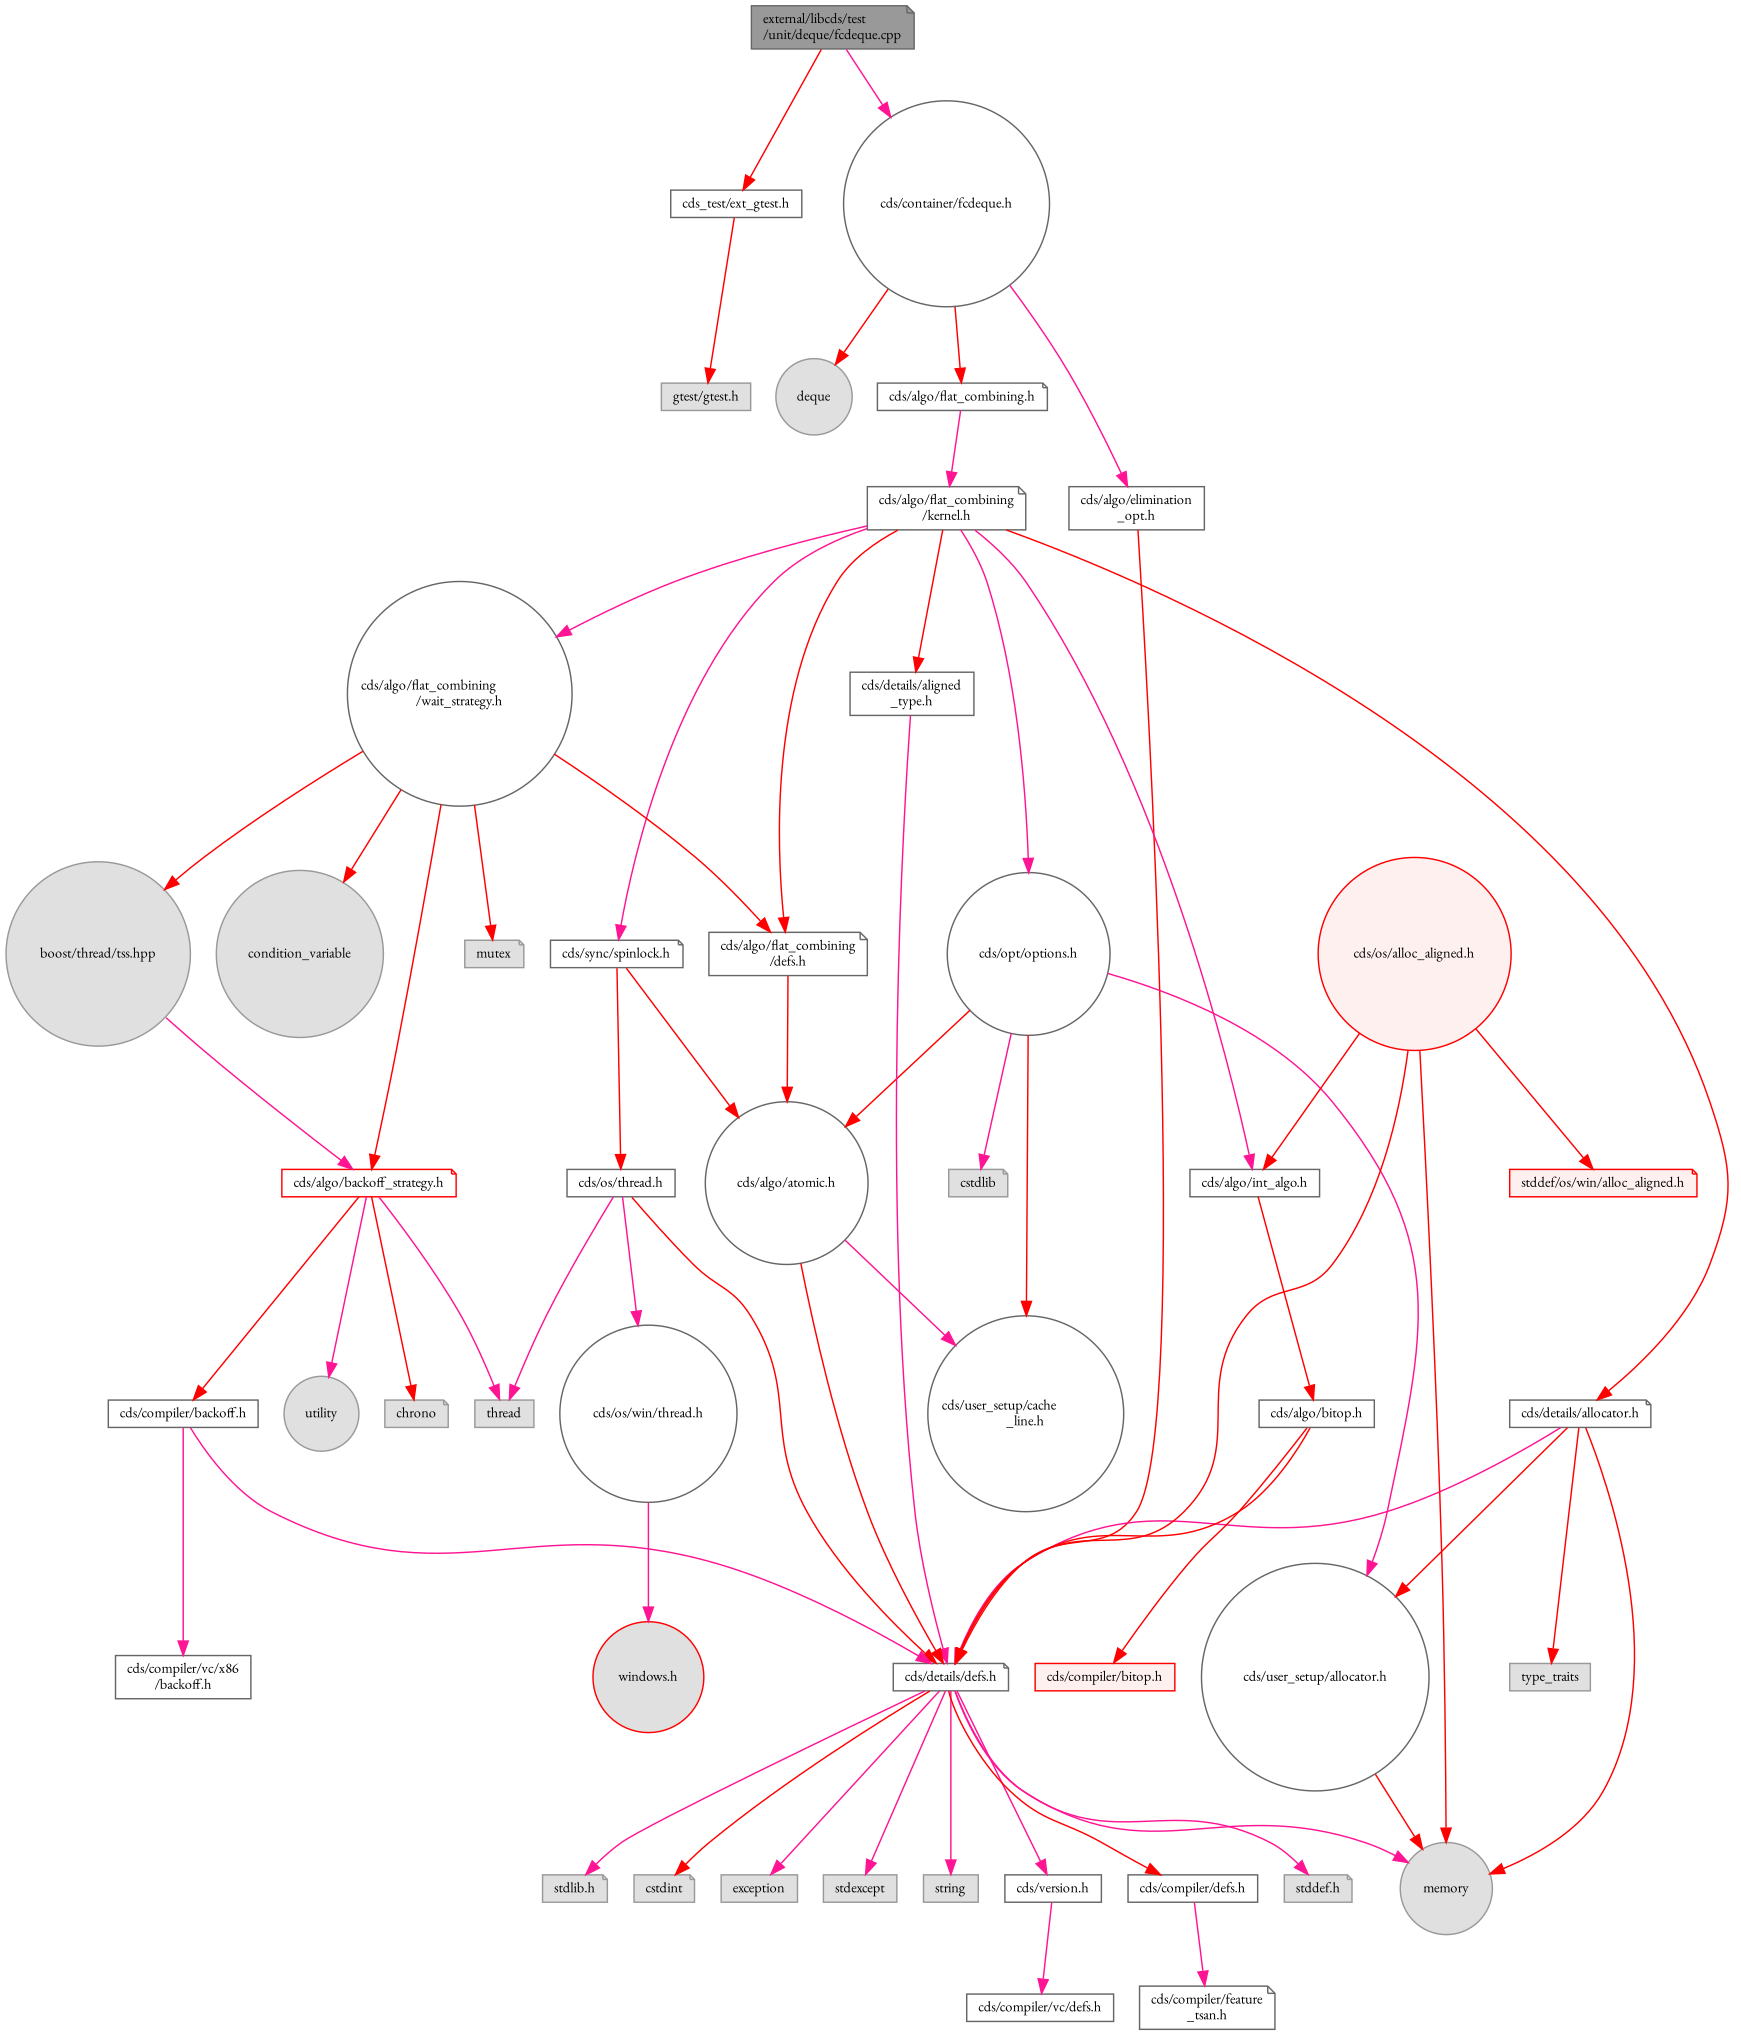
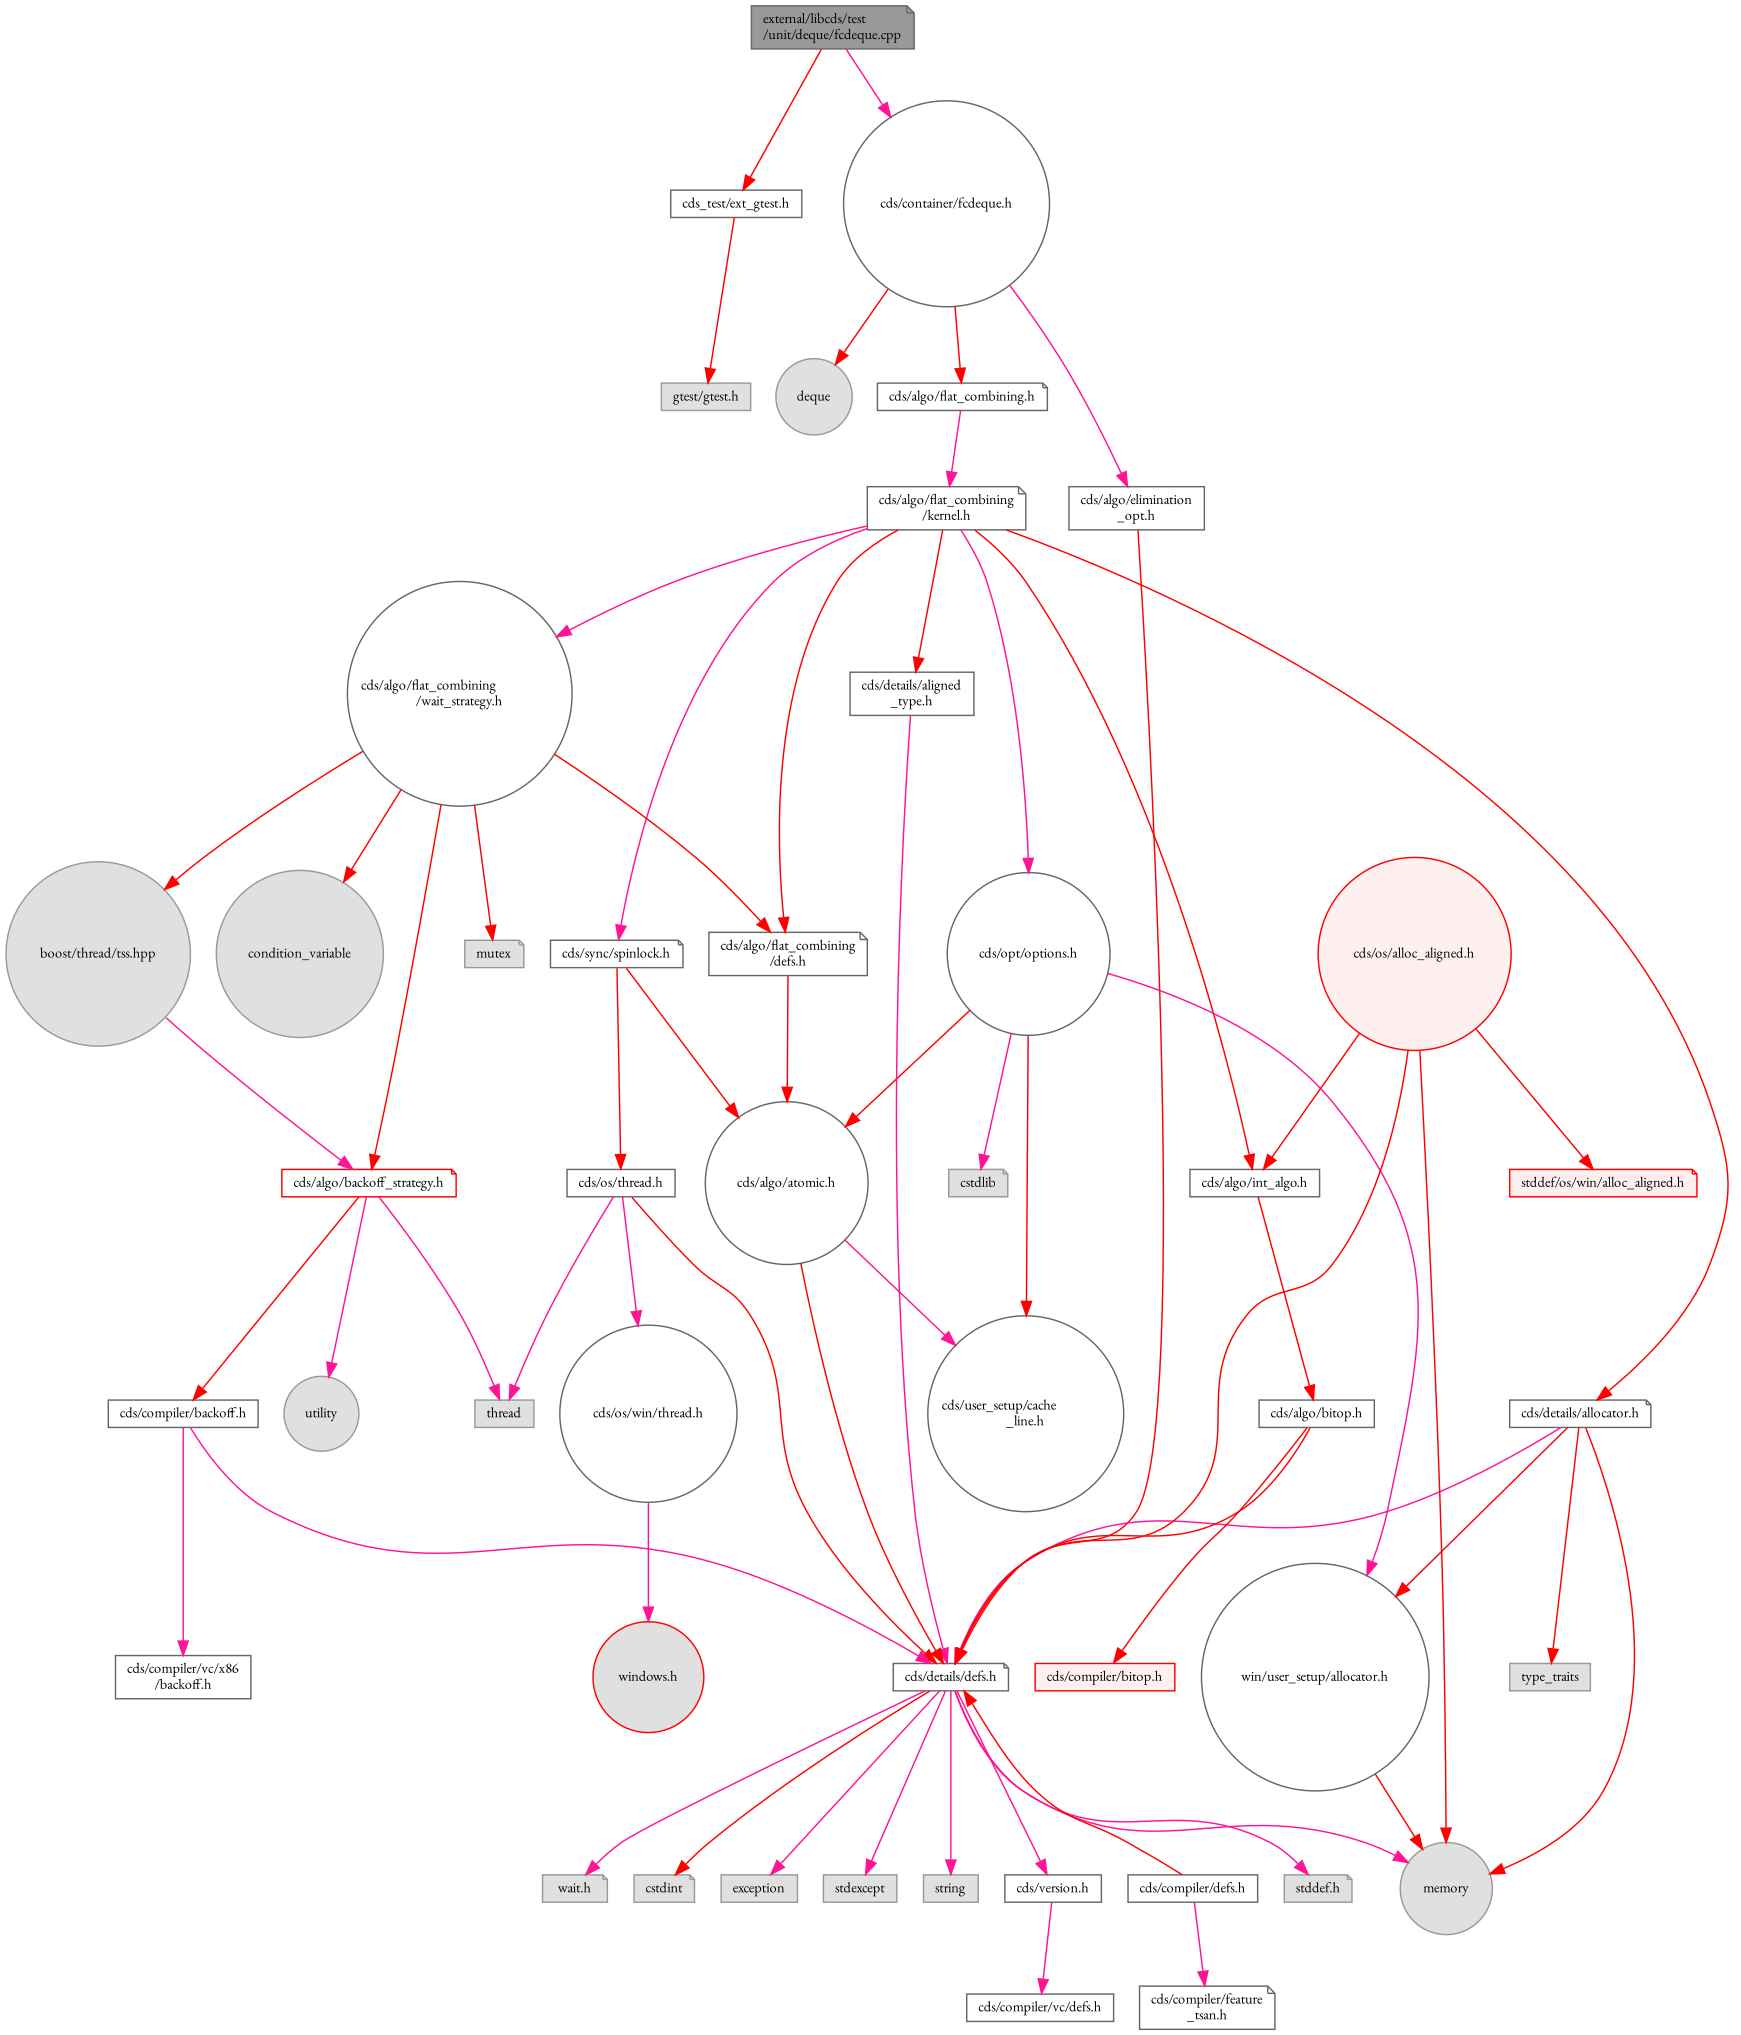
(1143, 808) -> (1143, 808)
(417, 1414) -> none
(1315, 1677) -> (1315, 1677)
(1025, 1804) -> (1028, 1783)
(575, 1889) -> (575, 1889)
